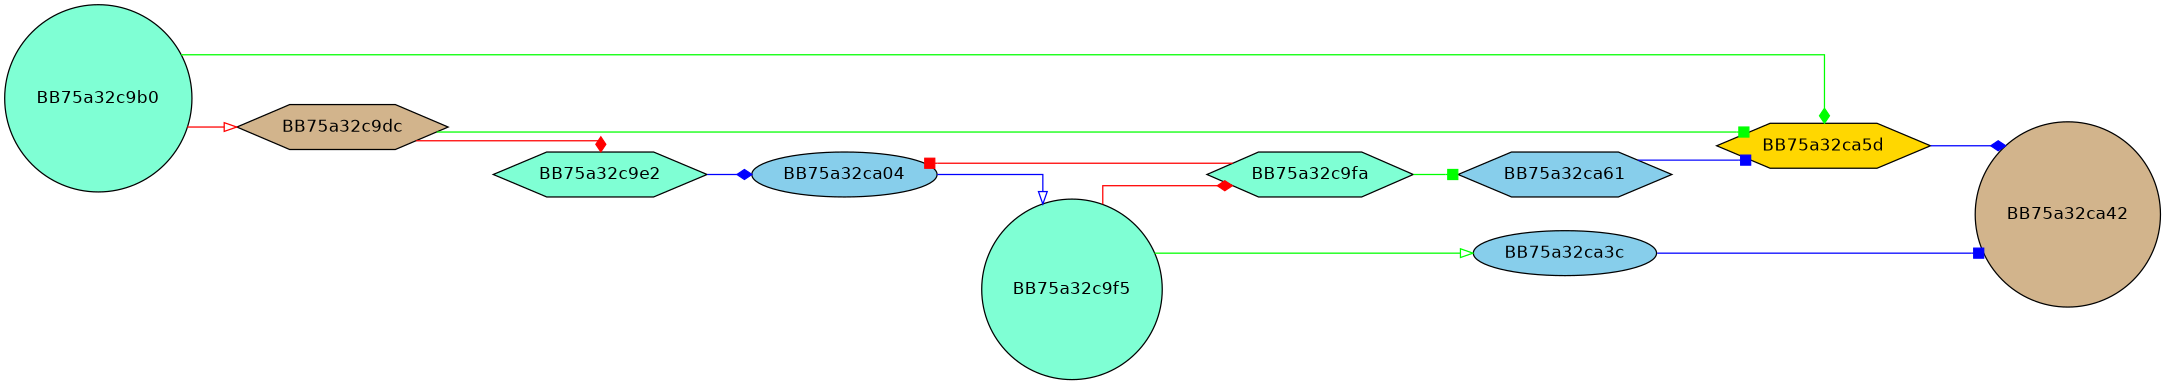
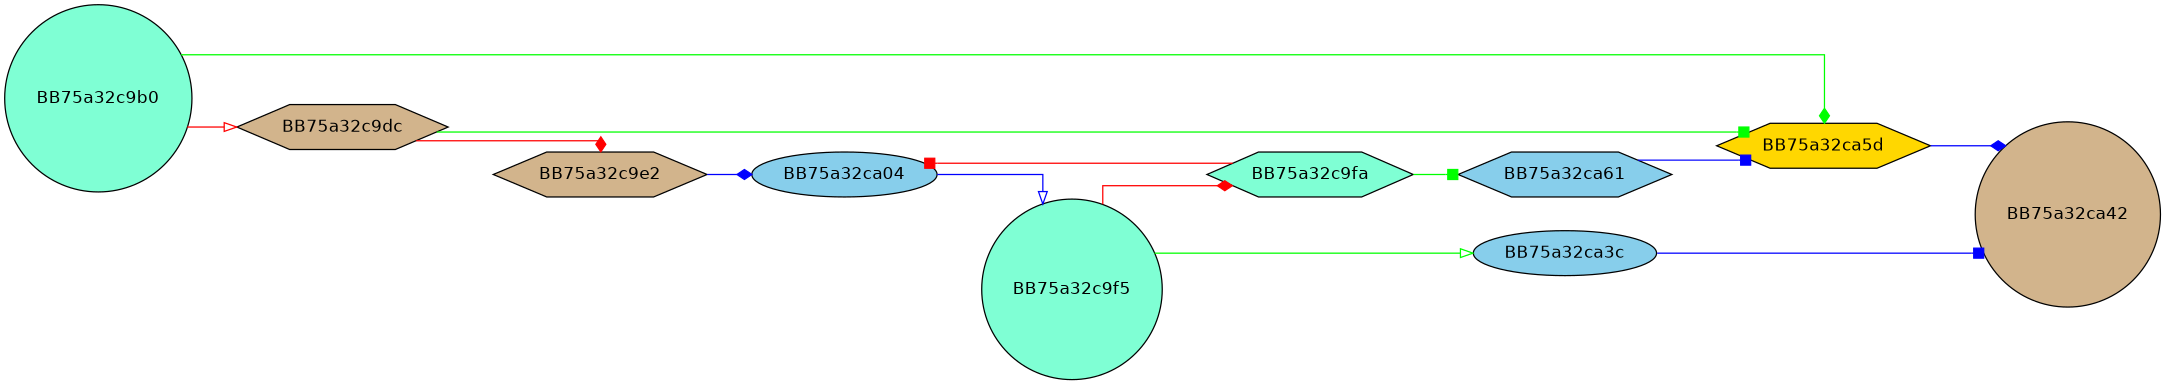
(600, 174) -> (600, 174)
